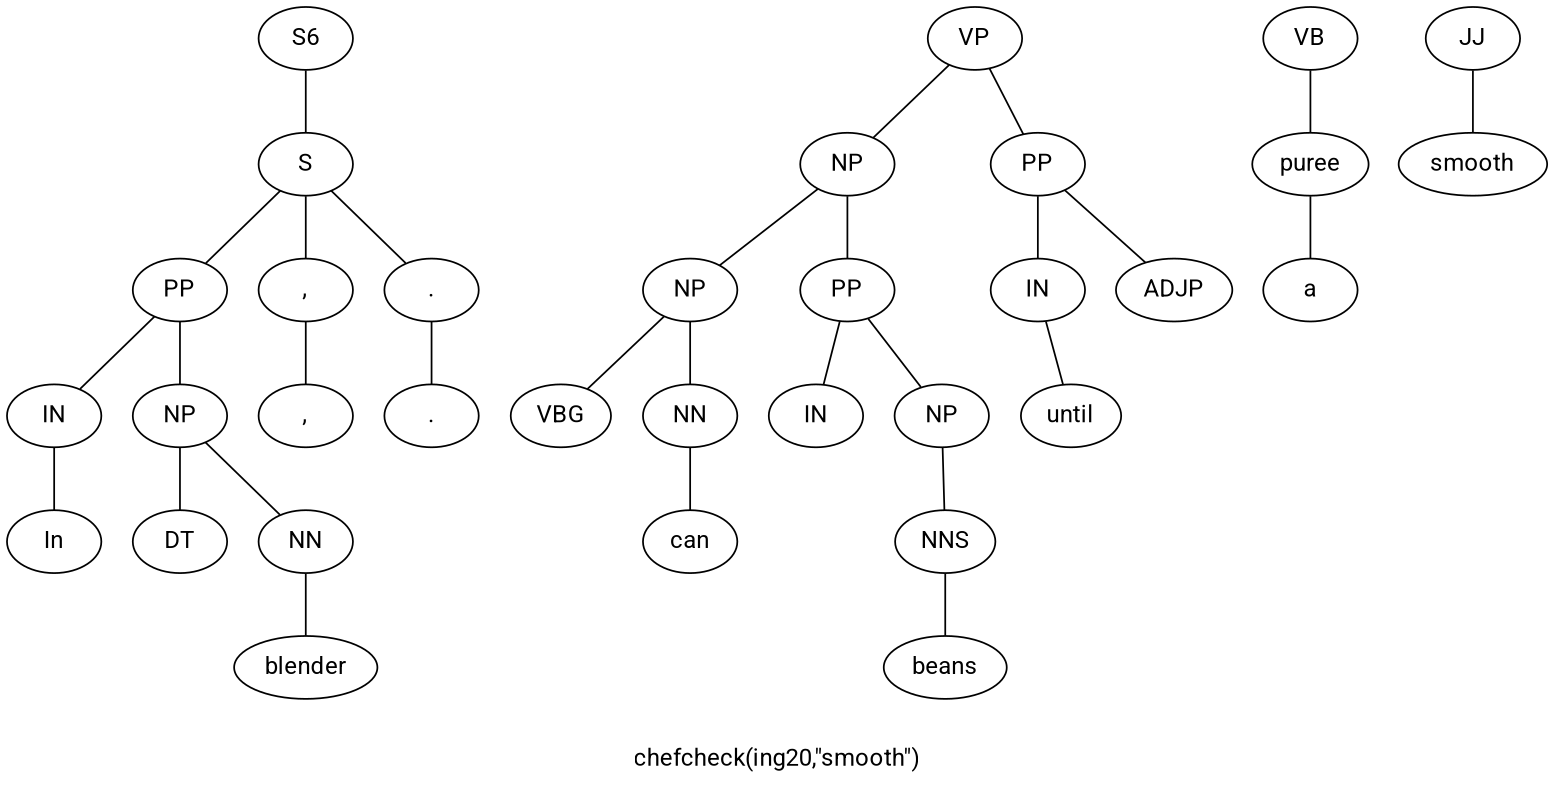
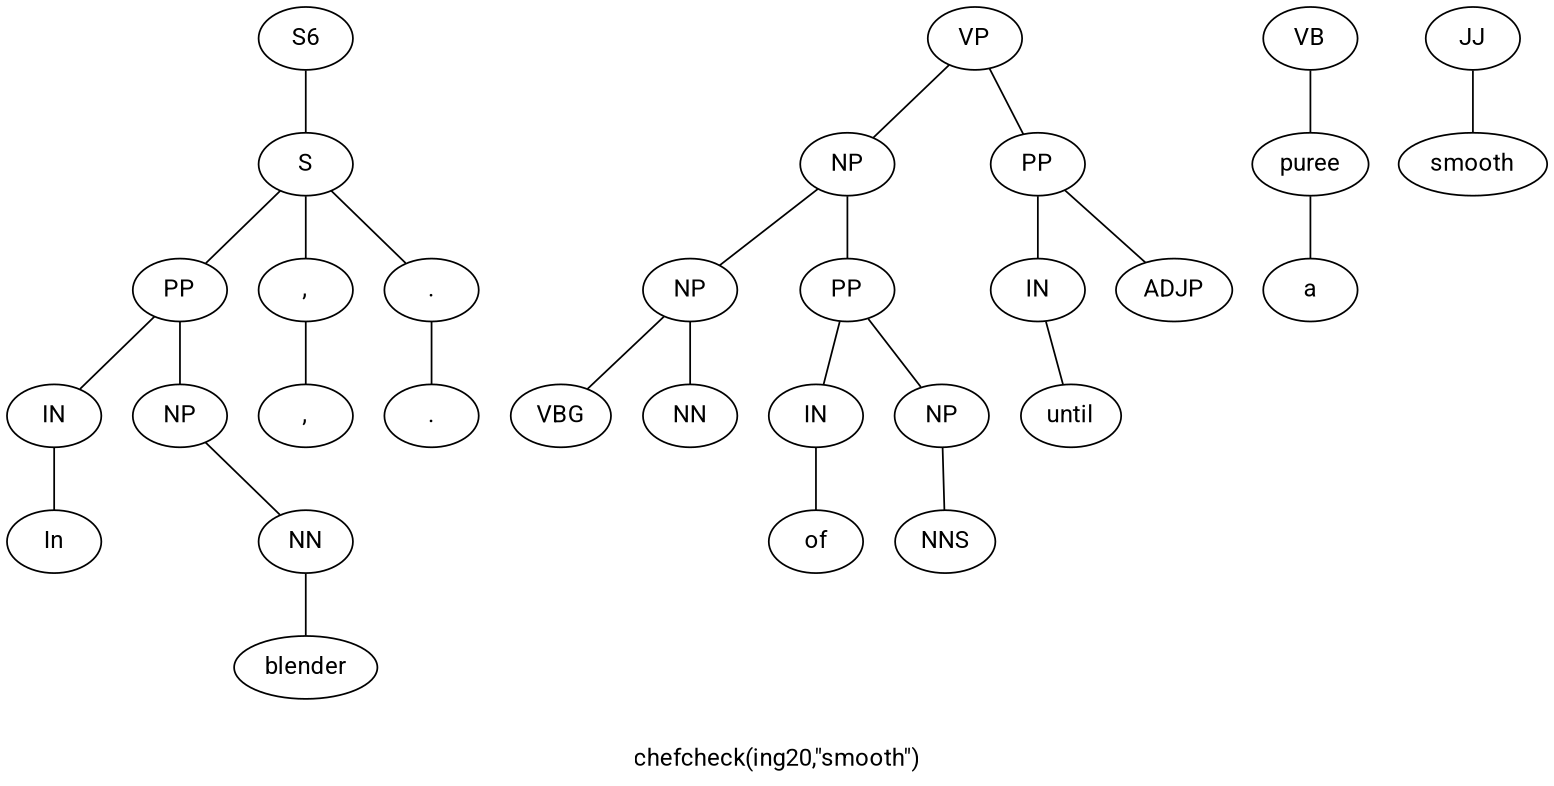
(180, 542) -> none
(690, 542) -> none
none -> (816, 542)
(945, 667) -> none
